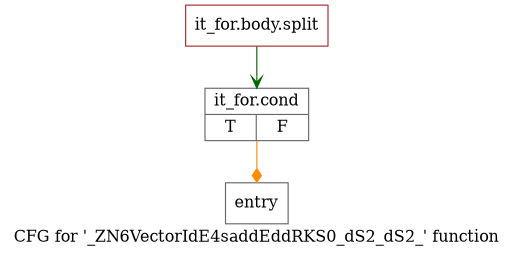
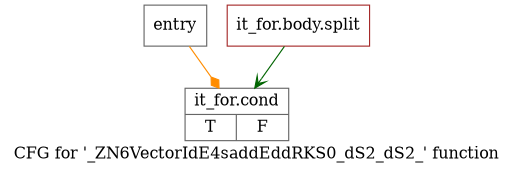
(257, 155) -> (200, 62)
